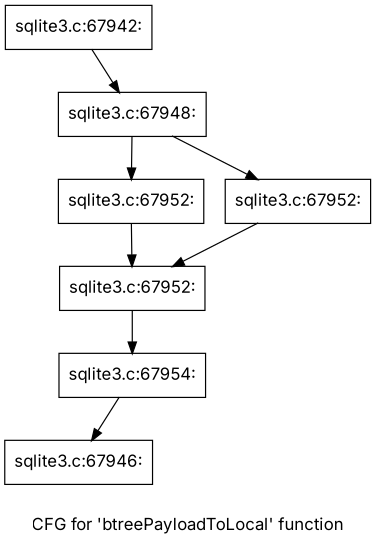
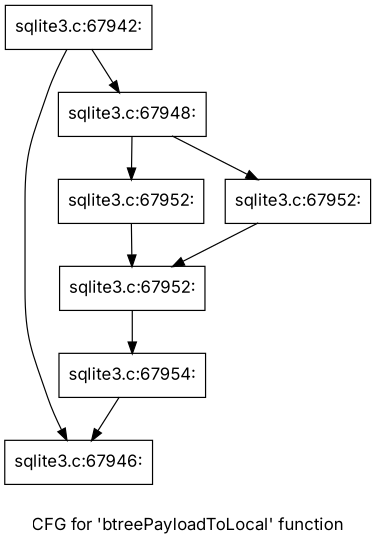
none -> (25, 239)
